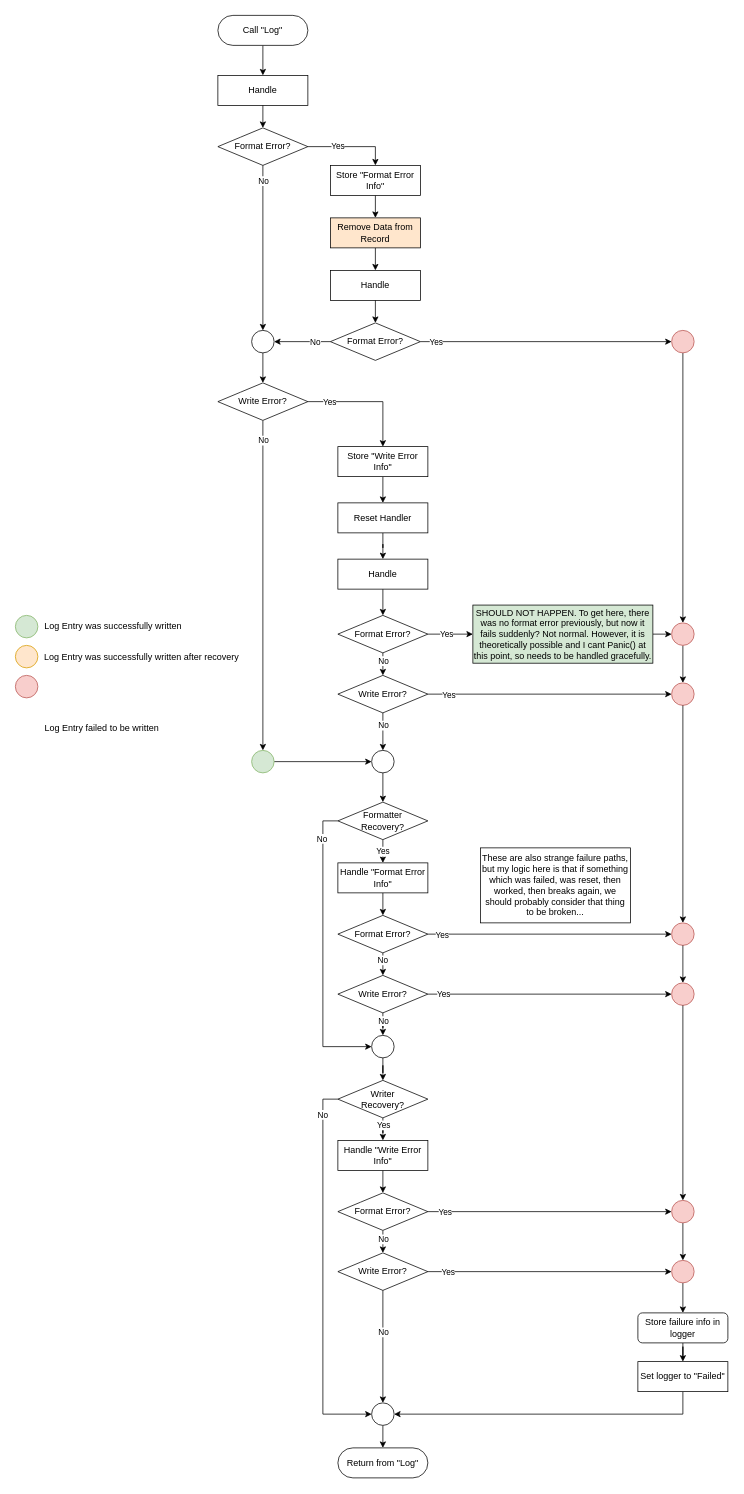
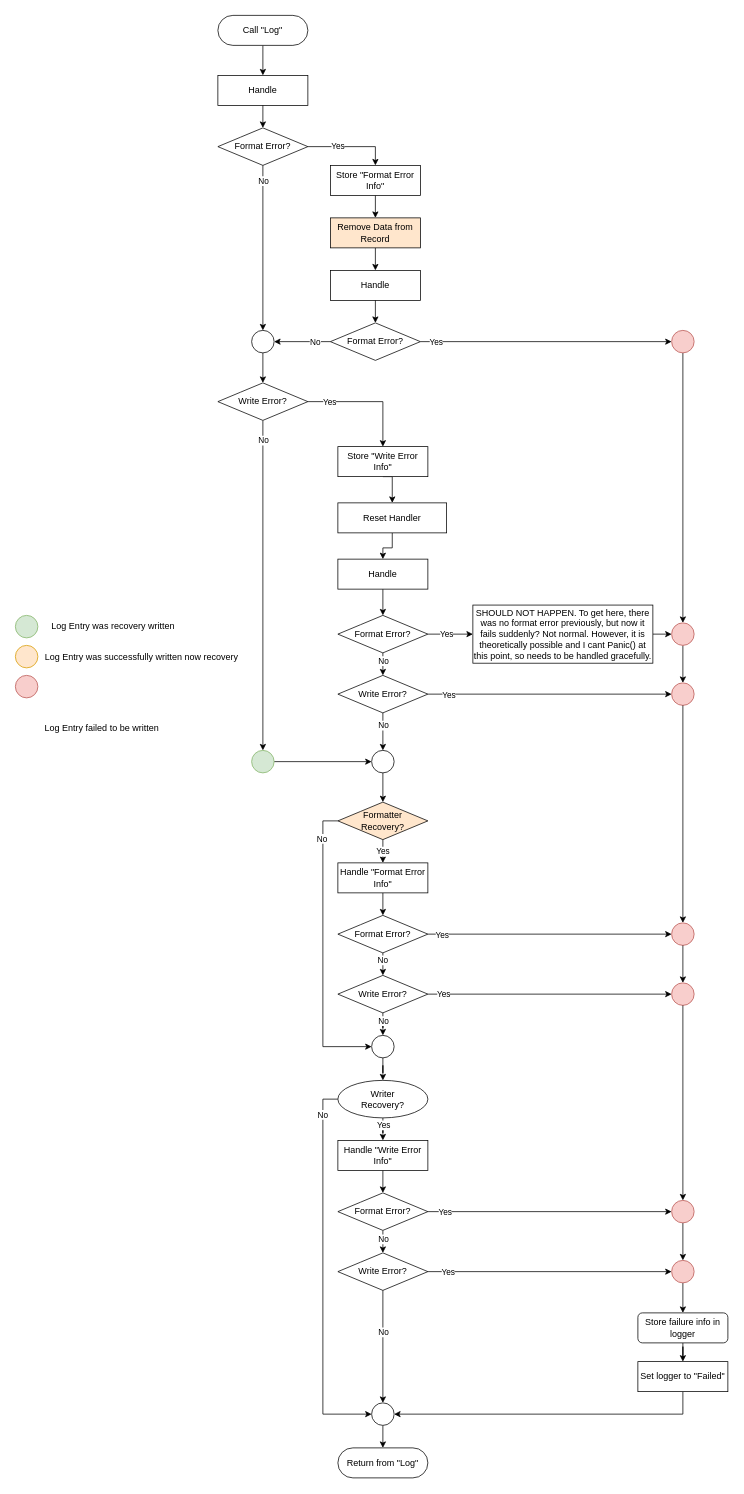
(383, 518) -> (392, 518)
(113, 627) -> (113, 627)
(563, 634) -> (563, 634)
(142, 657) -> (142, 657)
(383, 821) -> (383, 821)
(555, 885) -> none
(383, 1099) -> (383, 1099)
